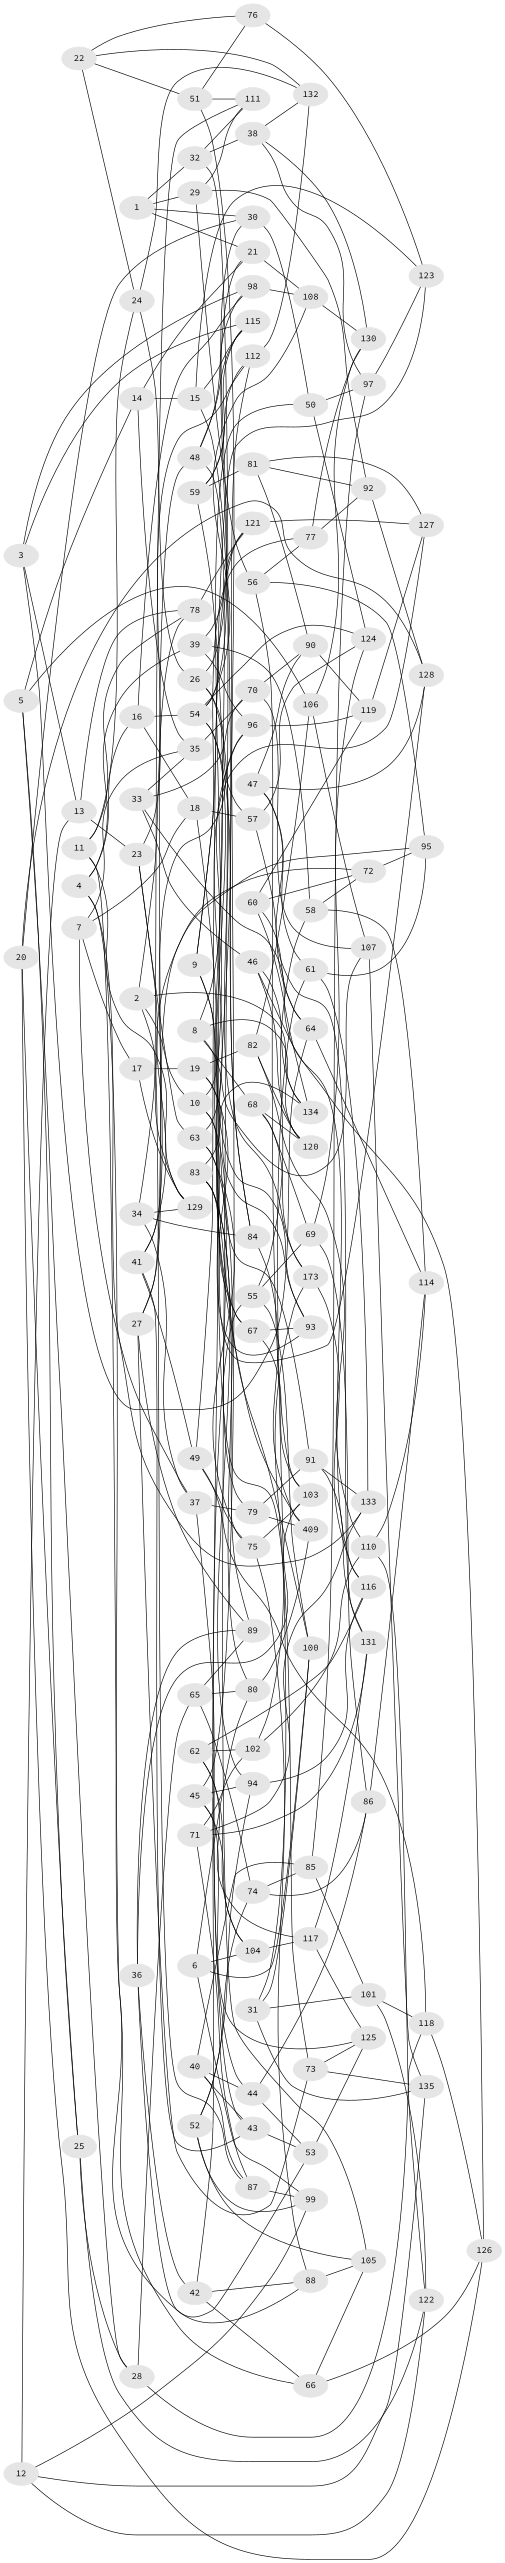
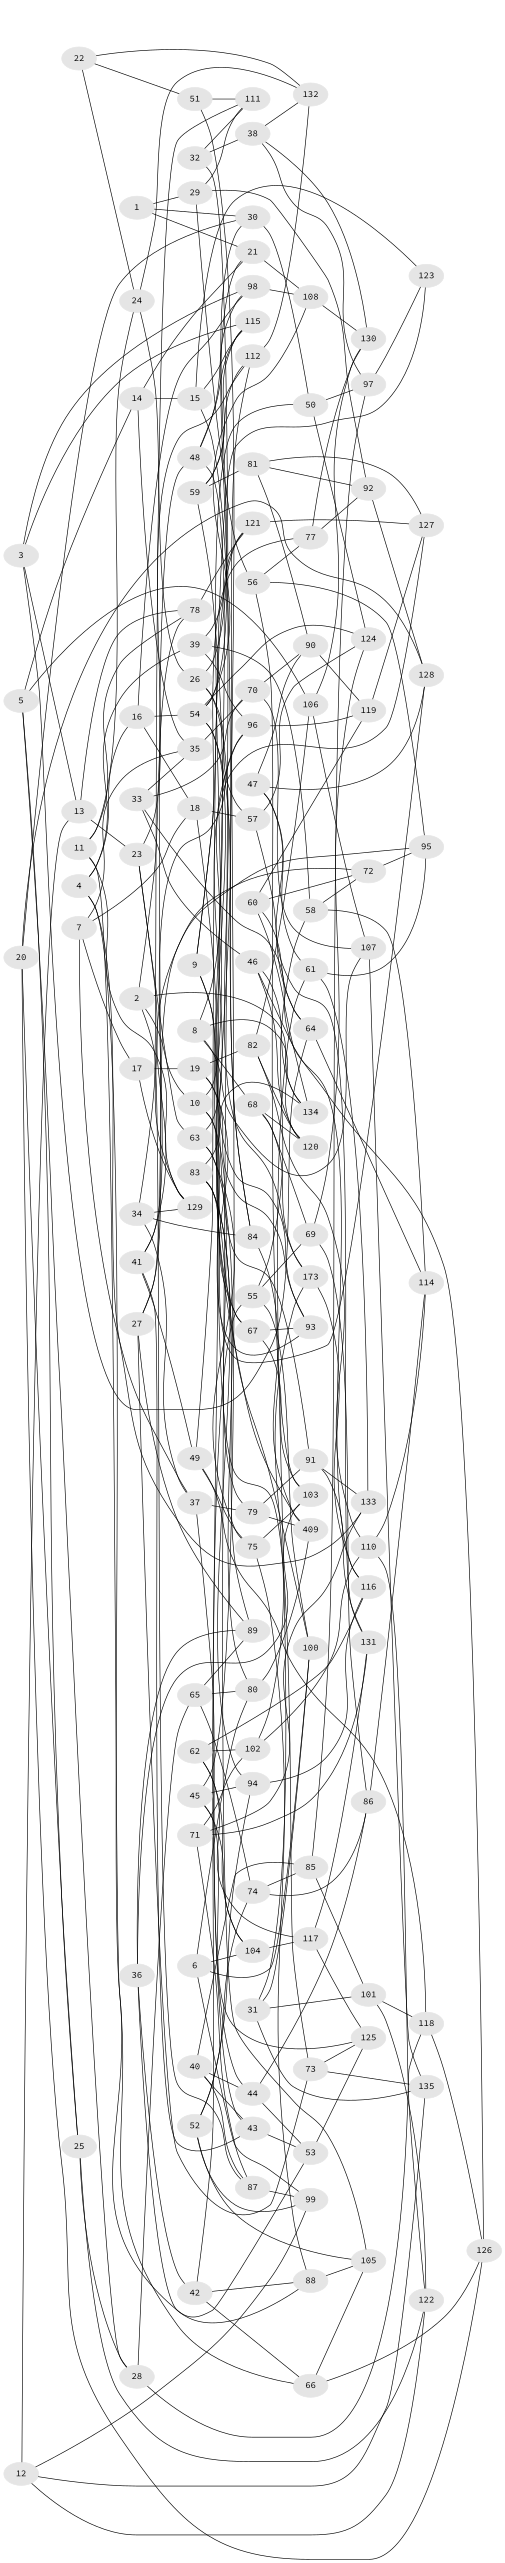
(253, 15) -> none
(166, 183) -> none
